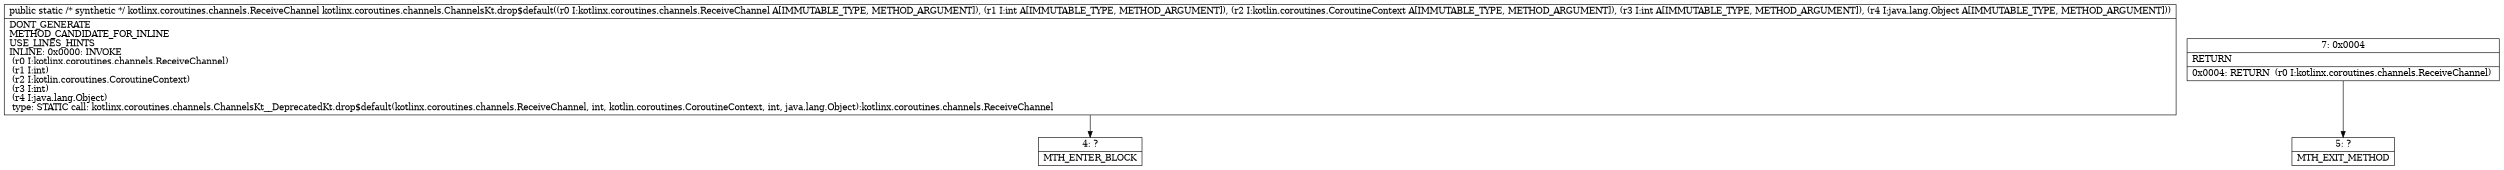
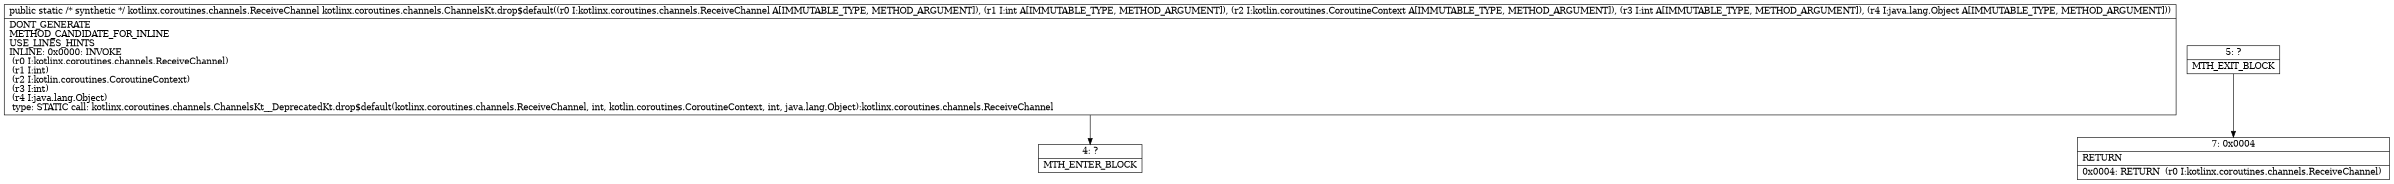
(2343, 106) -> (2233, 102)
(2343, 158) -> (2233, 66)
